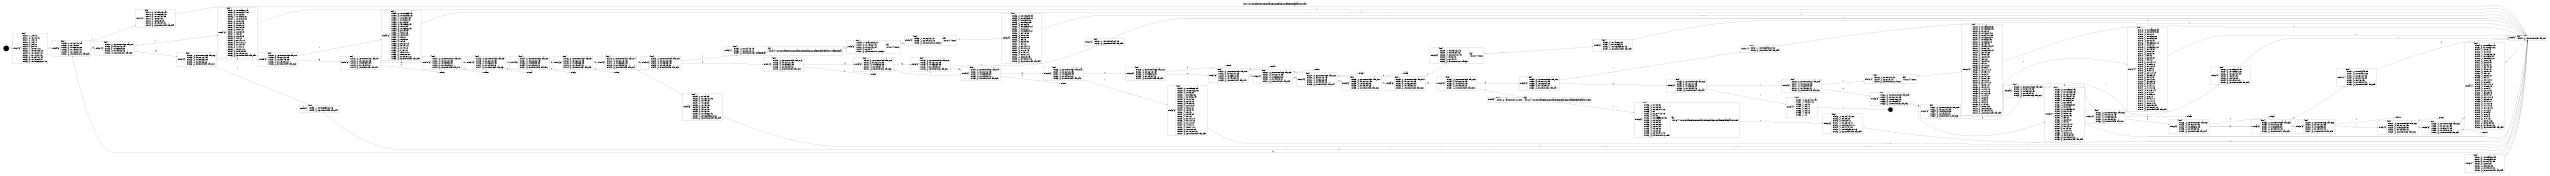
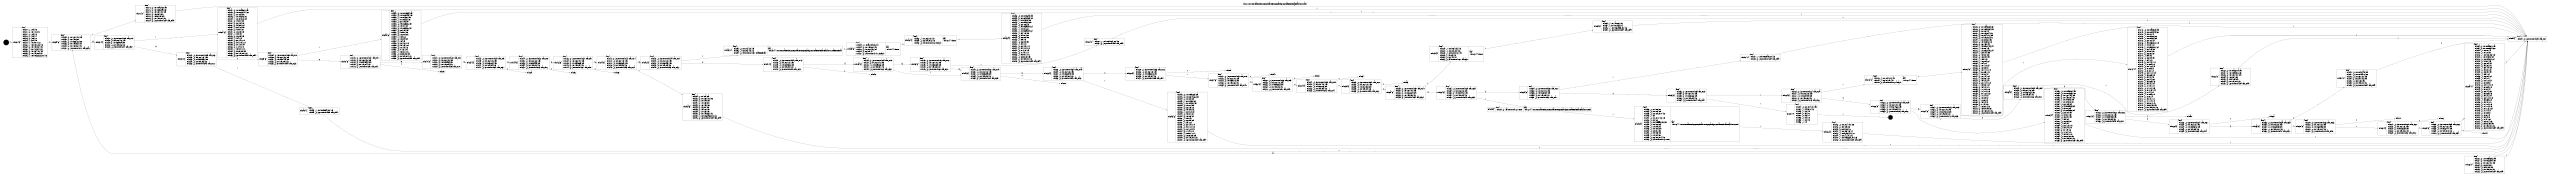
(486, 73) -> none
